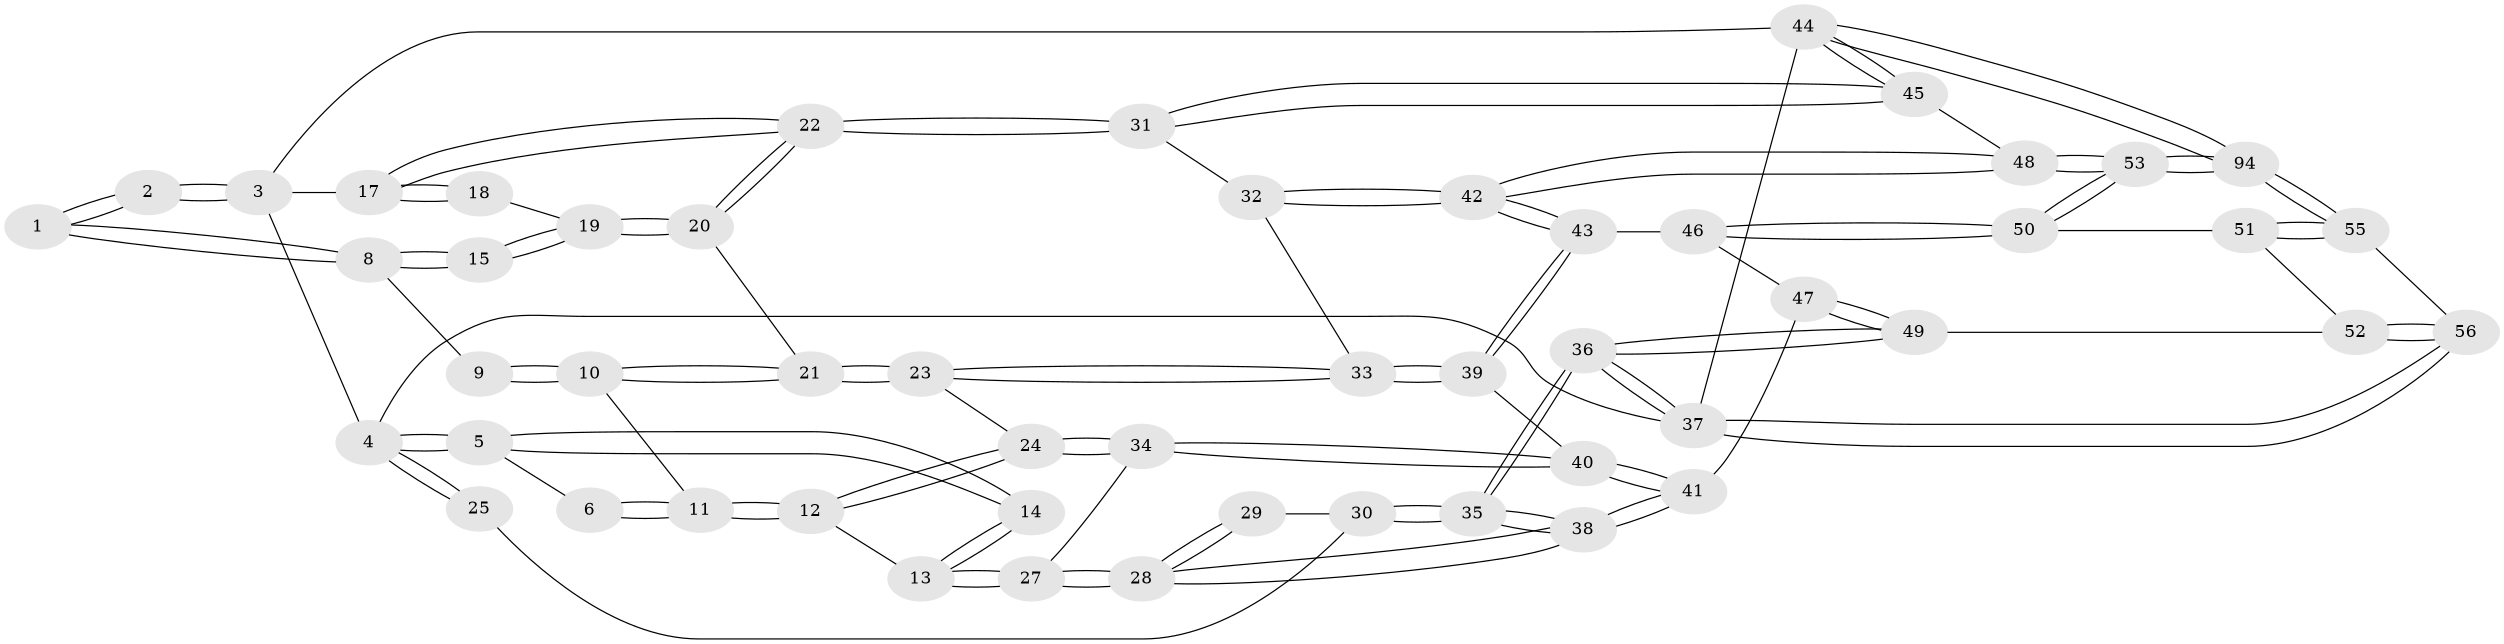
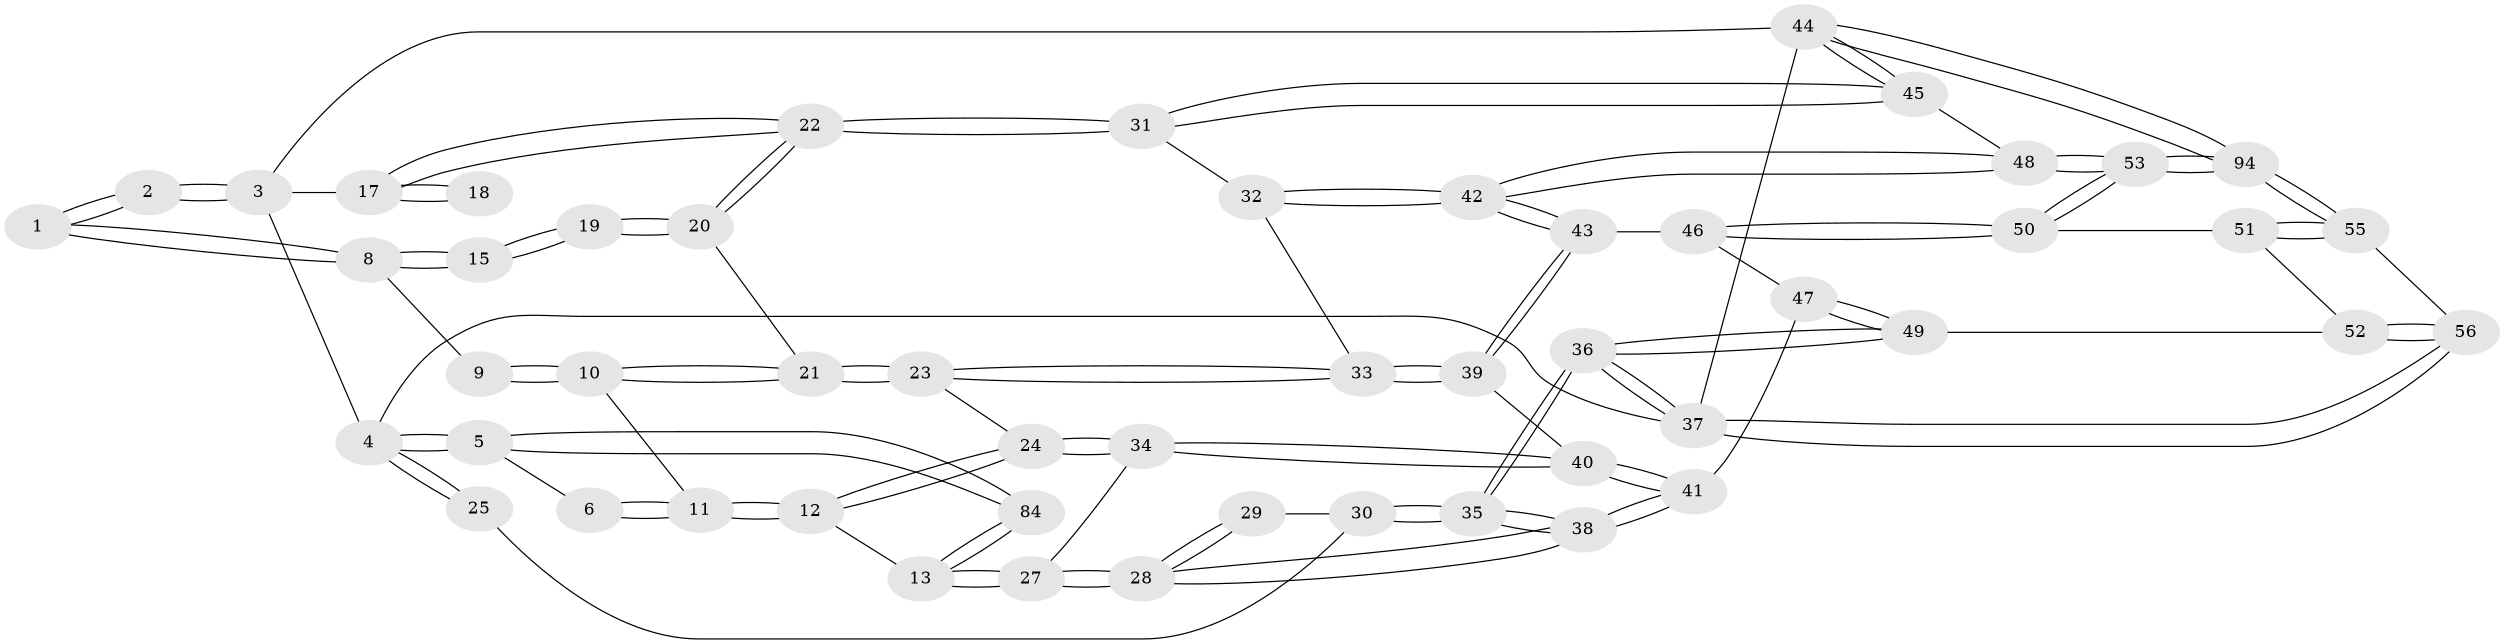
(535, 210) -> none
(1031, 513) -> (1031, 513)
